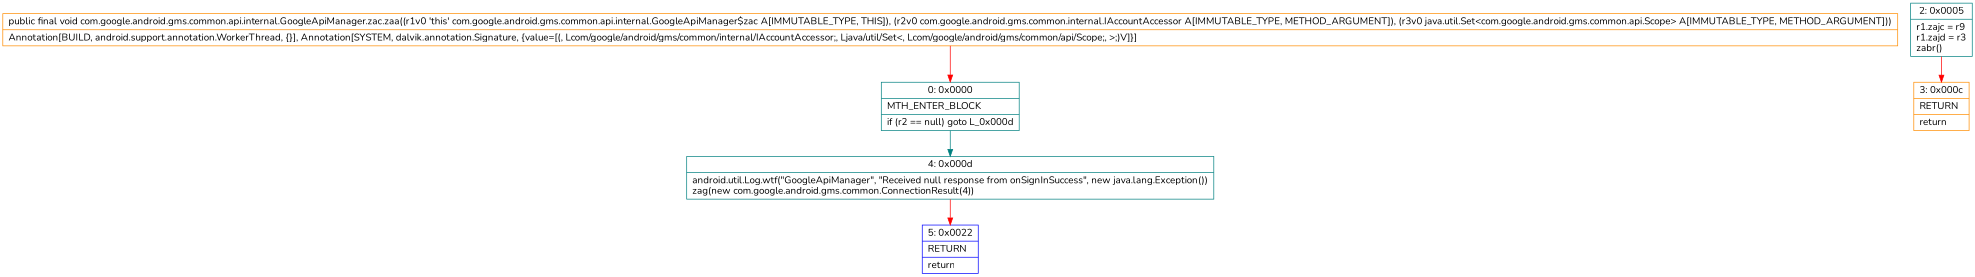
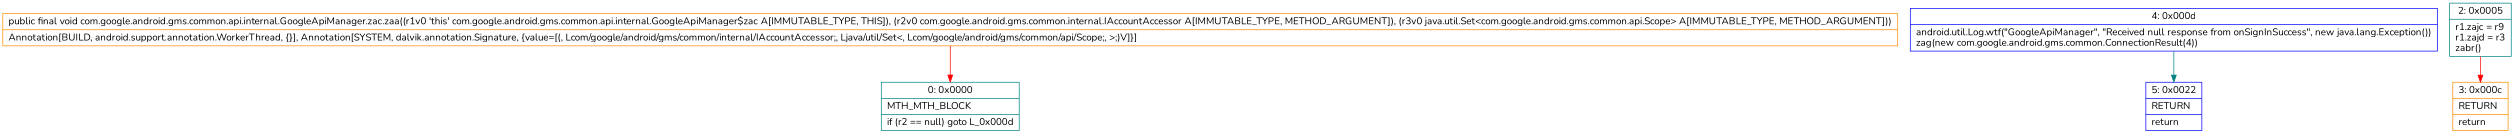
(934, 106) -> (929, 106)
(950, 140) -> none
(950, 178) -> (2174, 30)
(950, 209) -> (2174, 63)
